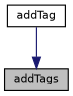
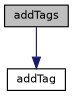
(36, 42) -> (36, 42)
